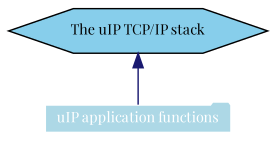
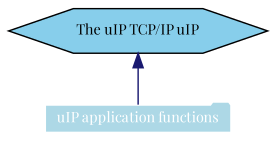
(138, 31) -> (138, 31)
